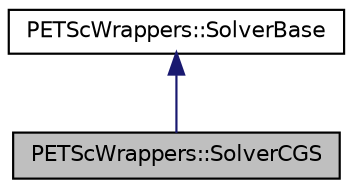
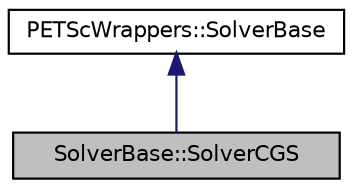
(176, 156) -> (176, 156)
